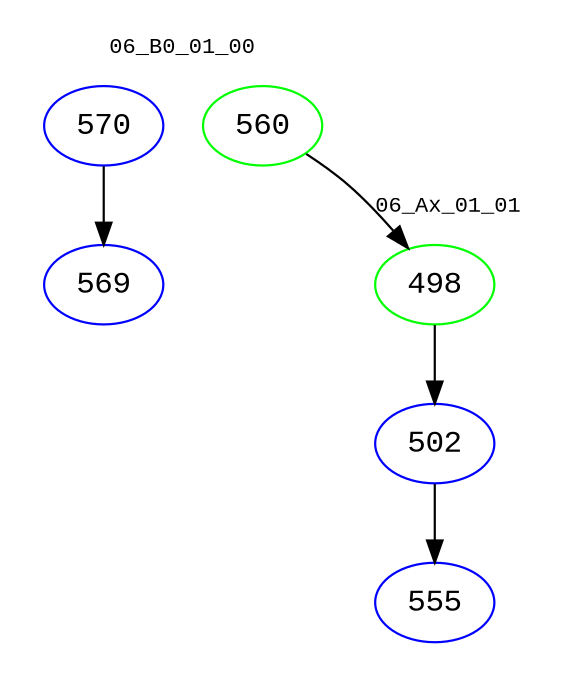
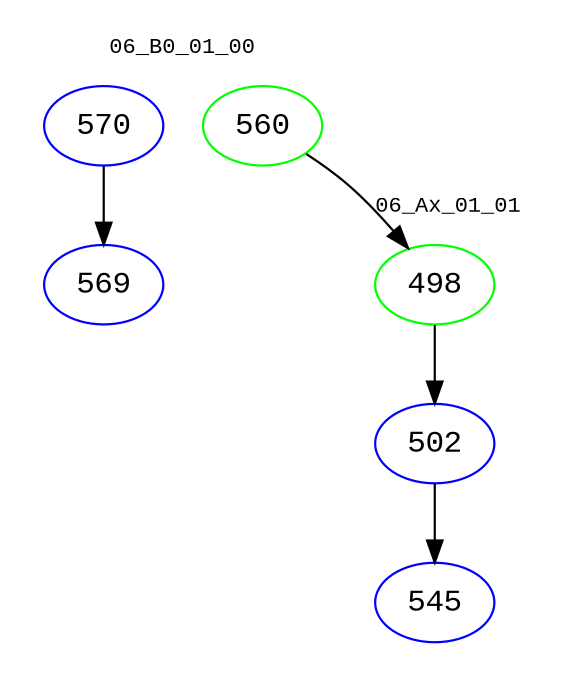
(435, 602) -> (435, 602)
